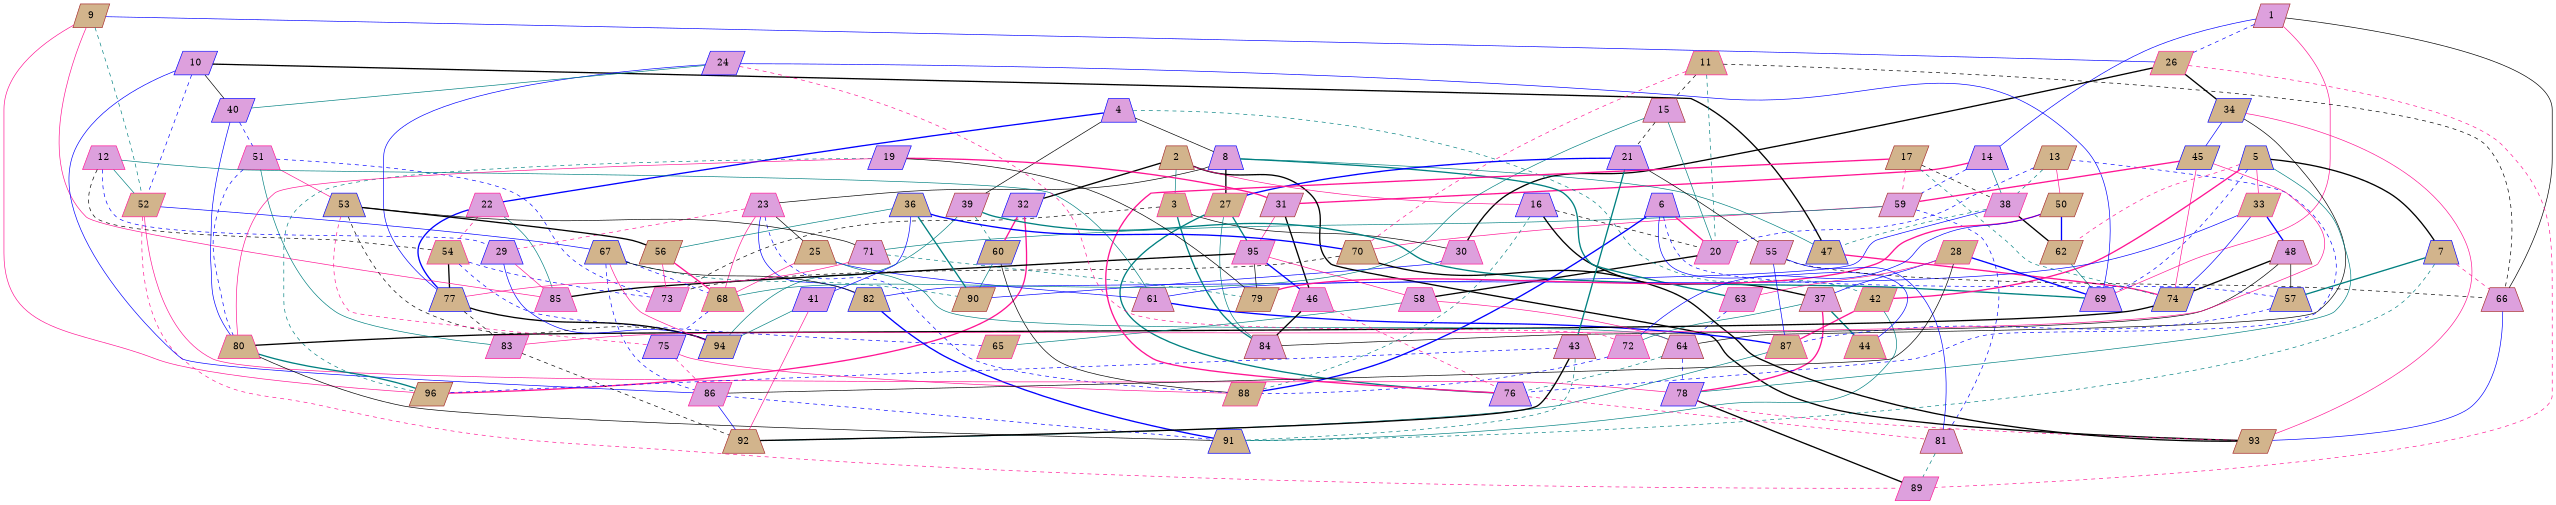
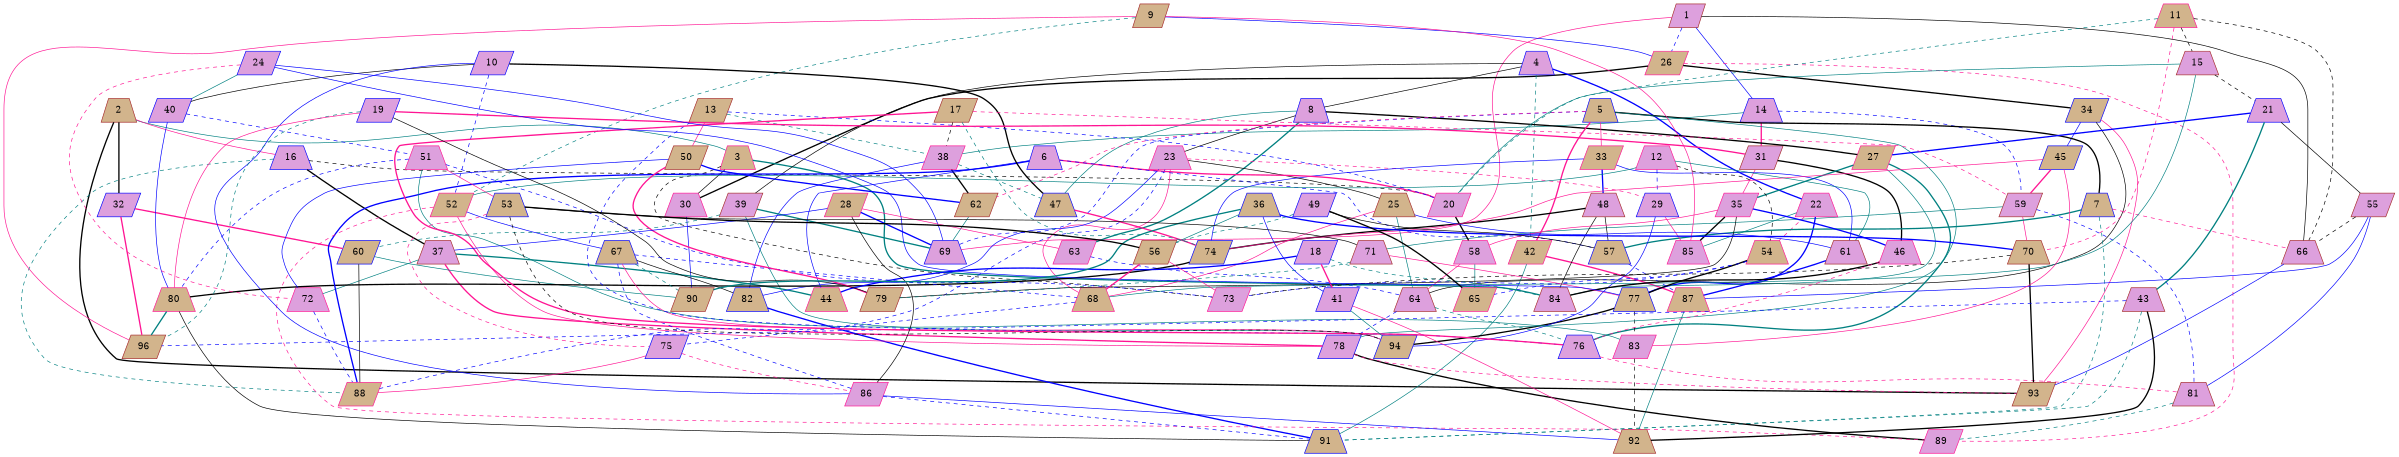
none -> (1315, 205)
(1253, 252) -> (1737, 205)
none -> (1316, 252)
